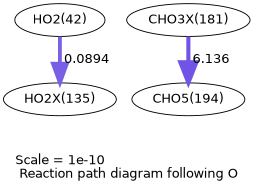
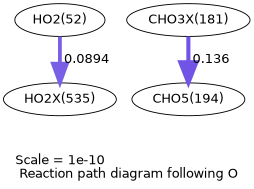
(60, 20) -> (60, 20)
(209, 60) -> (209, 60)
(60, 99) -> (60, 99)
